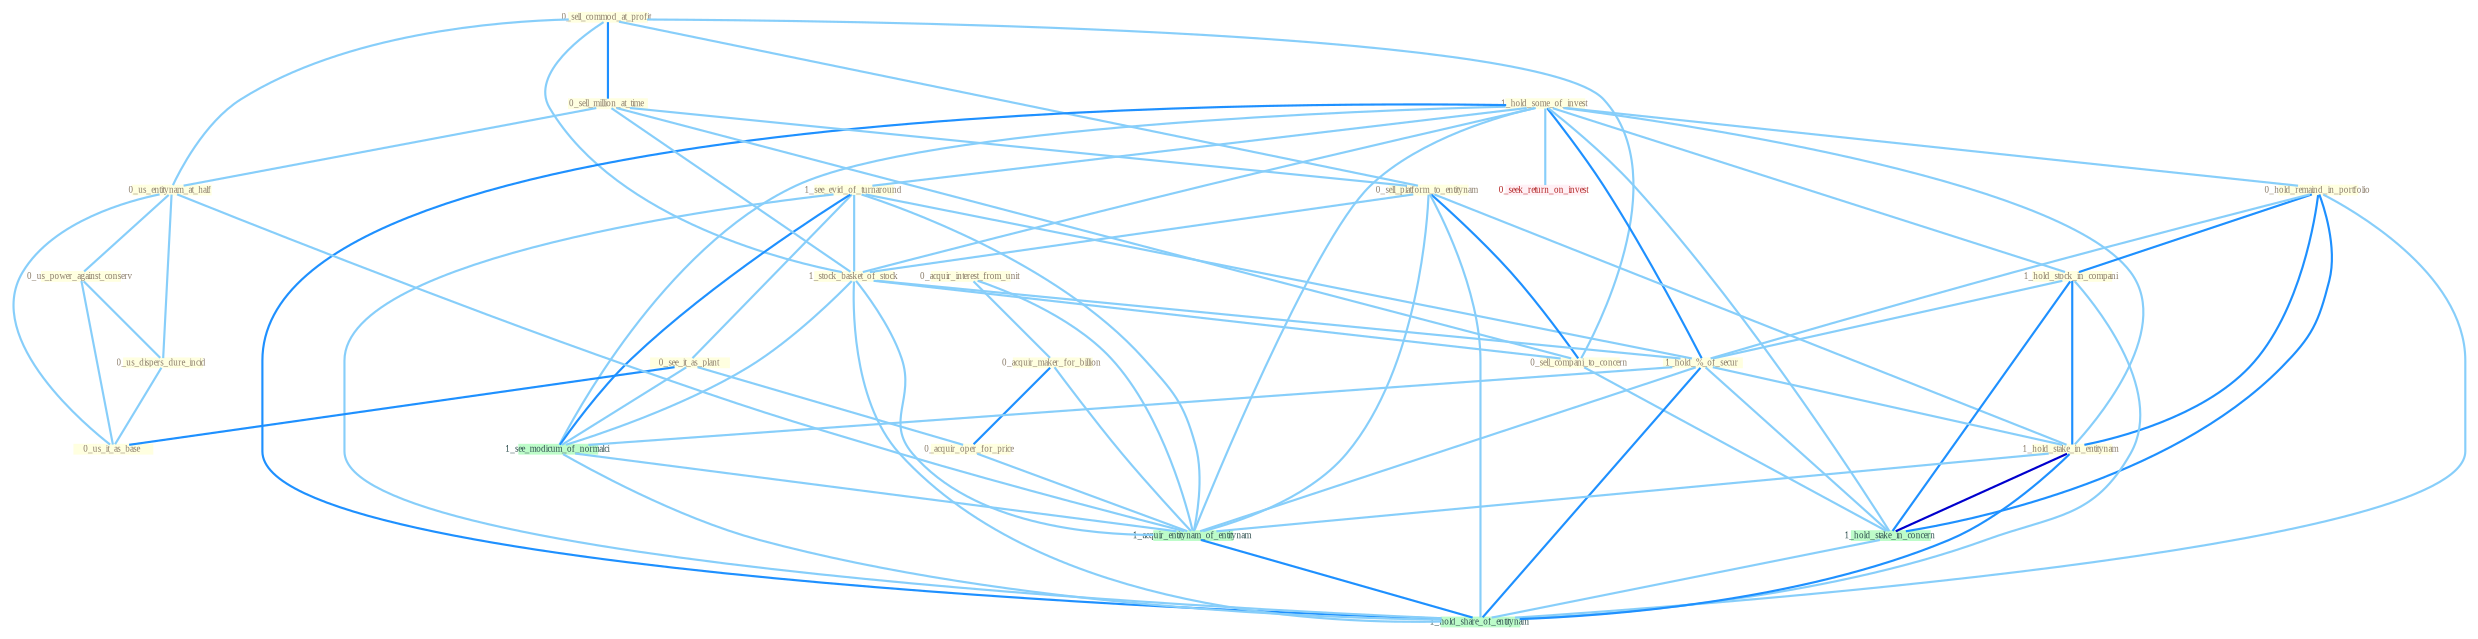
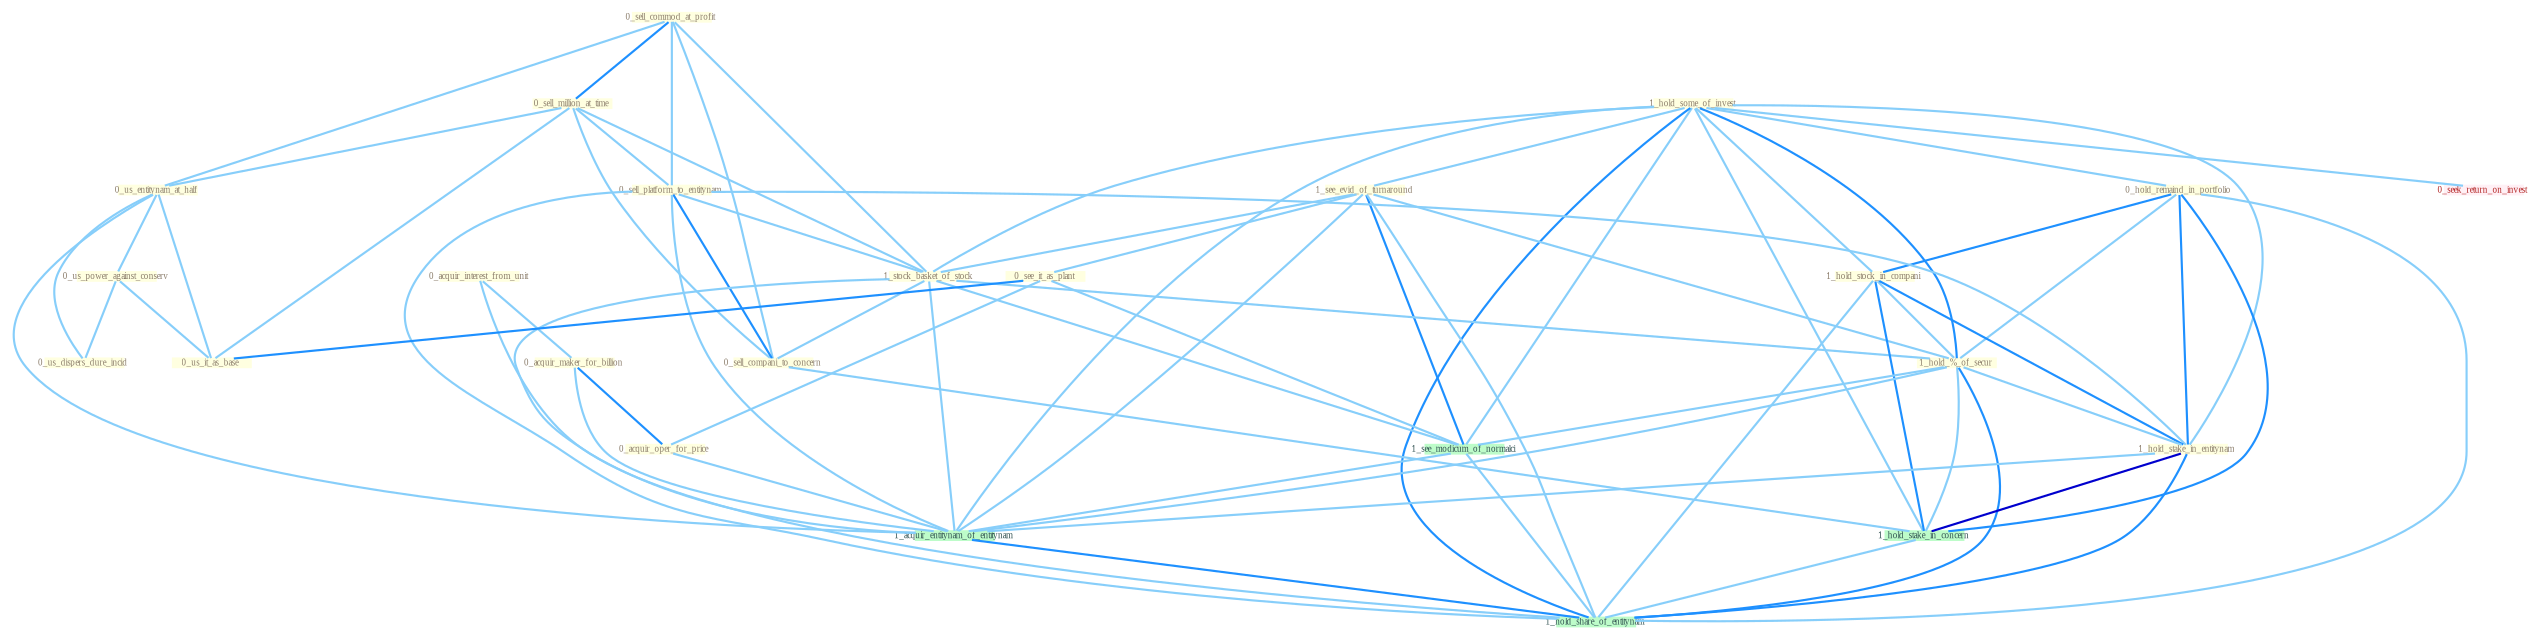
(138, 406) -> (392, 233)
